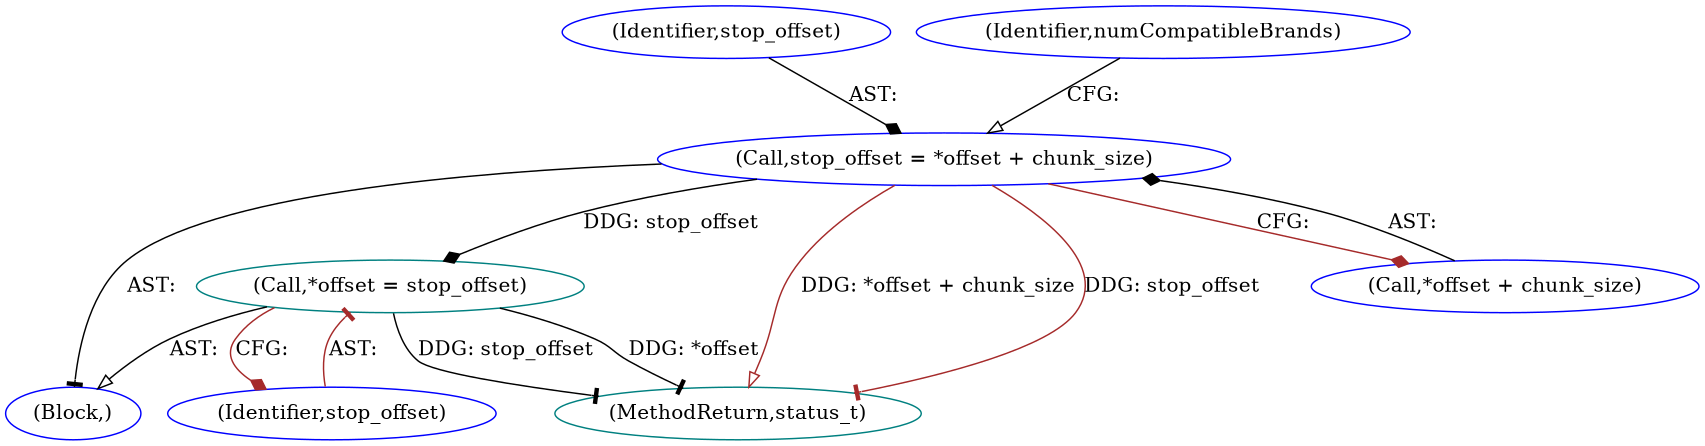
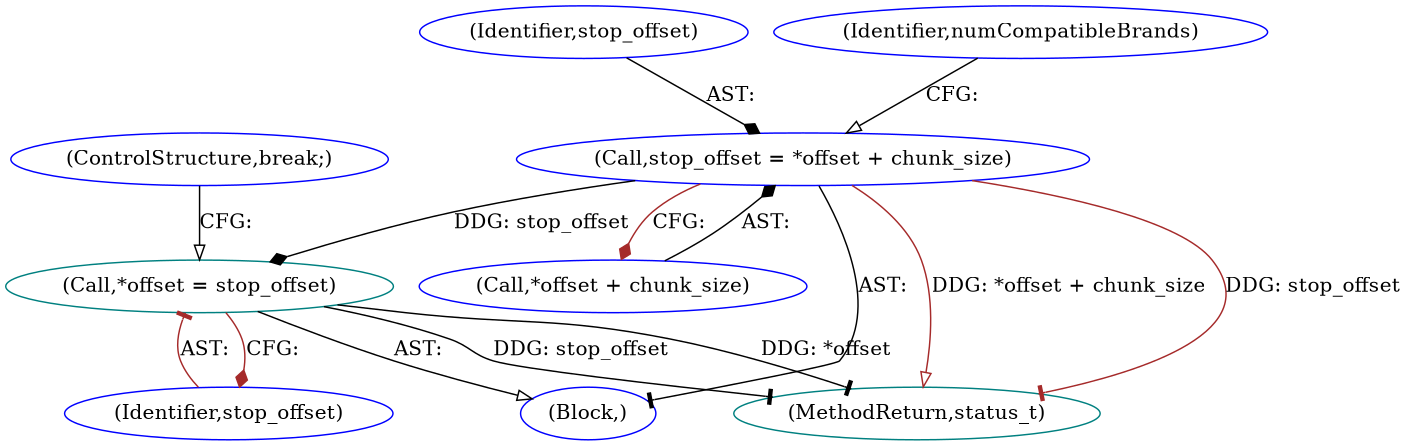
none -> (200, 159)
